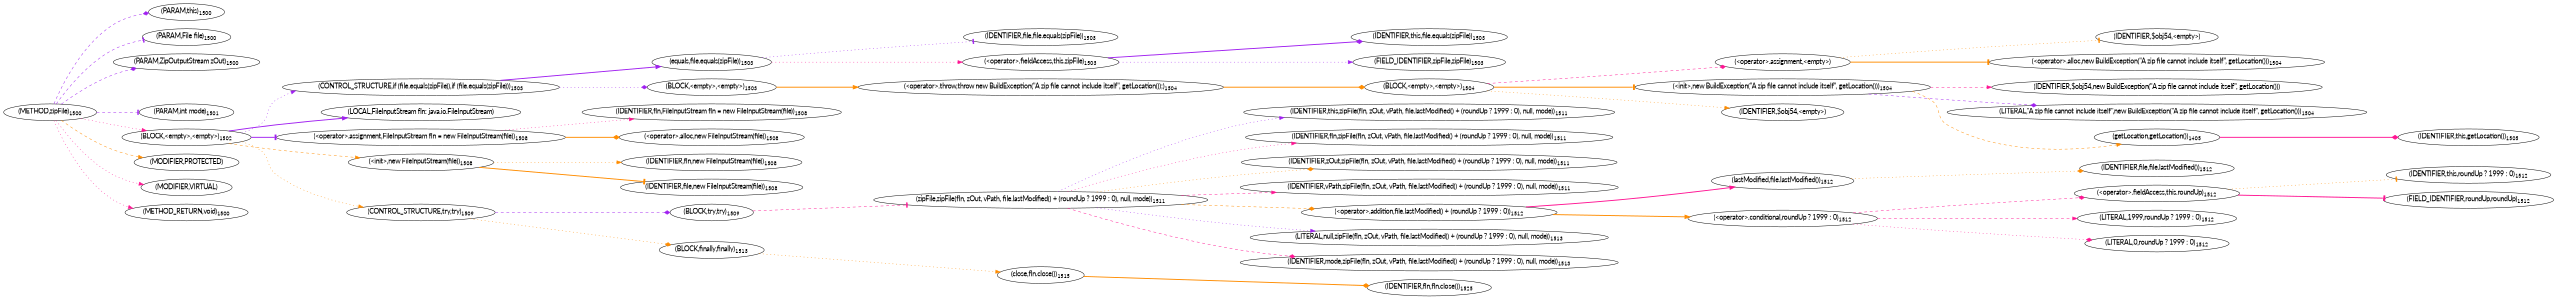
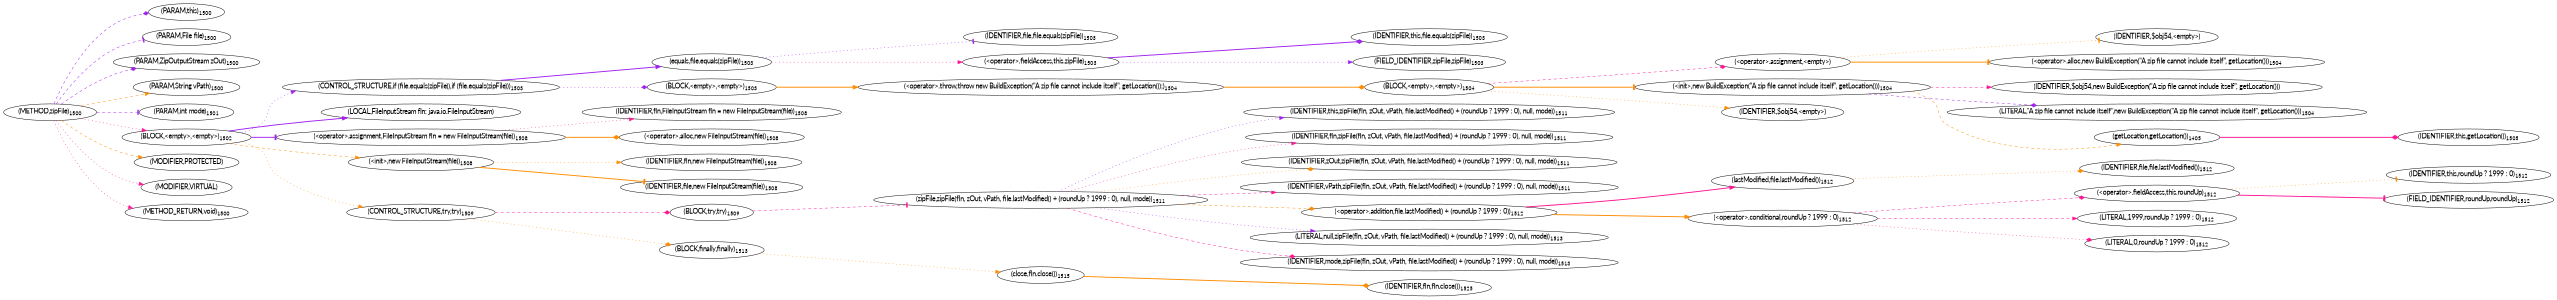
none -> (187, 87)
(580, 212) -> (580, 212)
